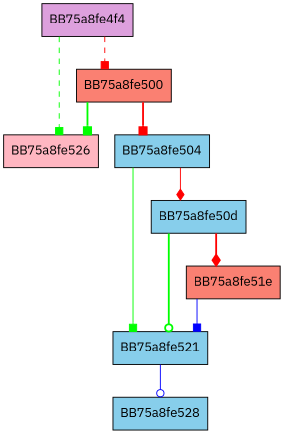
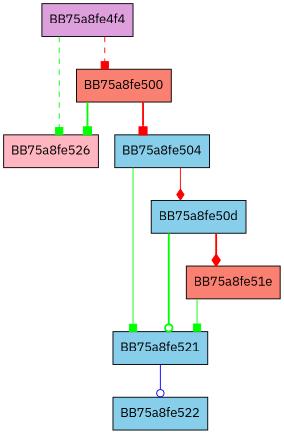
(197, 311) -> (197, 311)
(160, 414) -> (160, 414)
